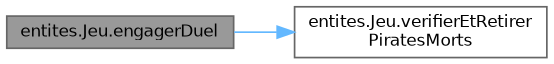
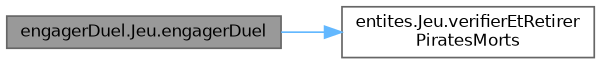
(120, 32) -> (144, 32)
